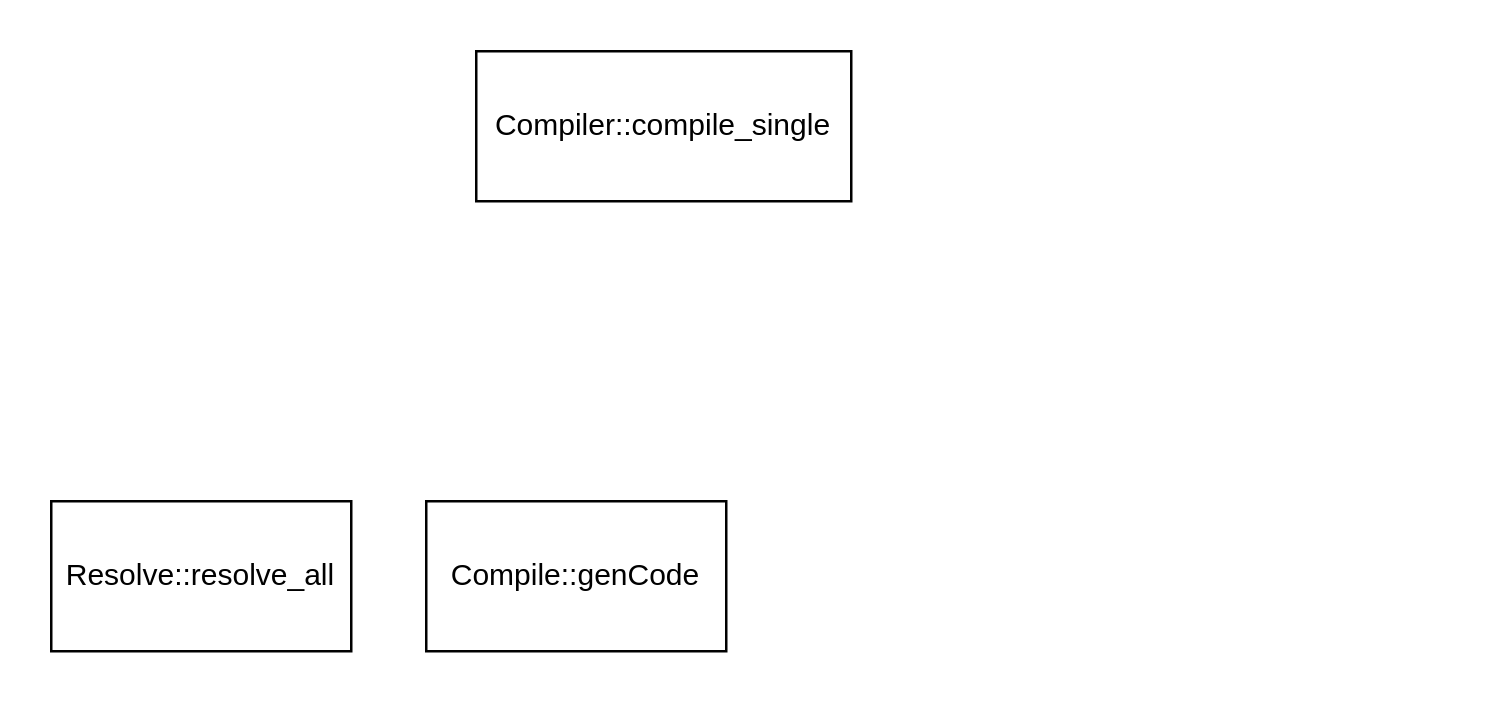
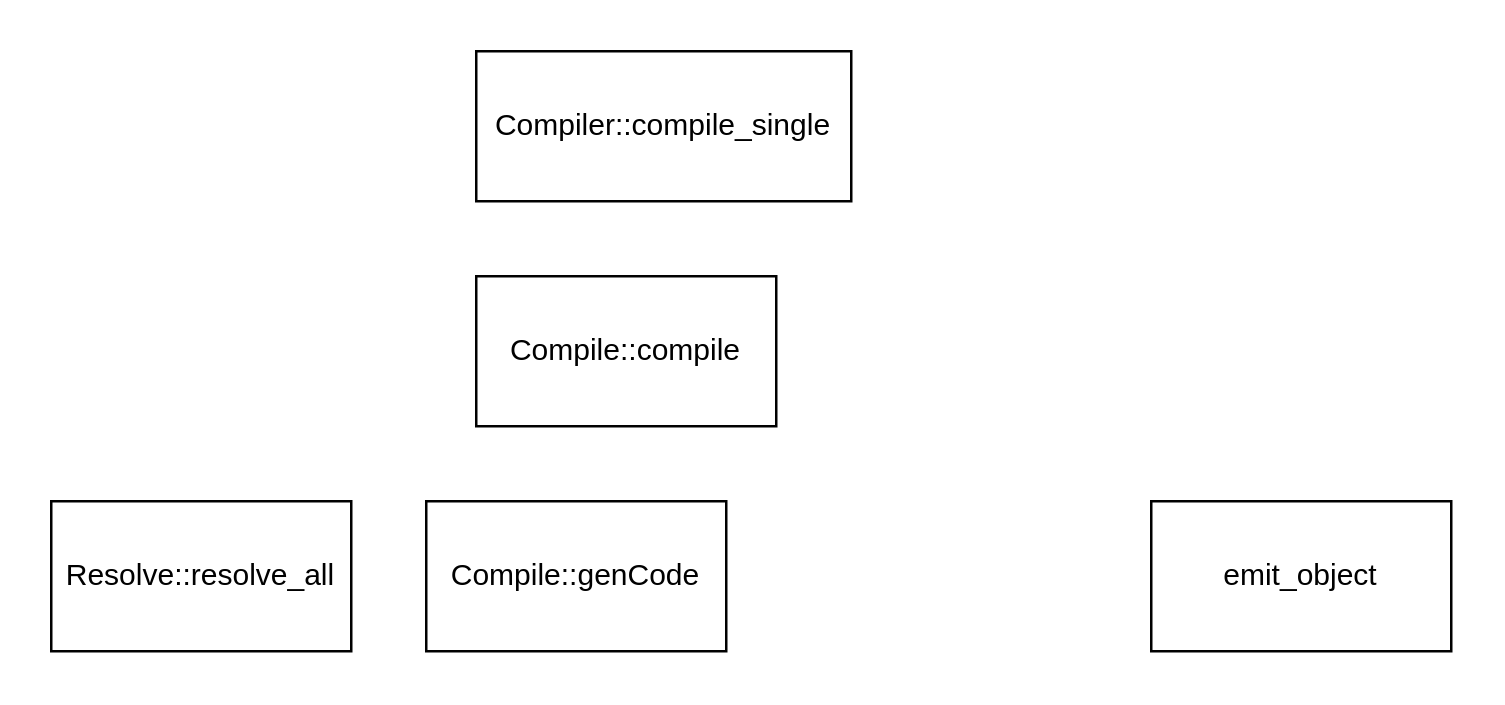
none -> (626, 351)
none -> (1301, 576)
